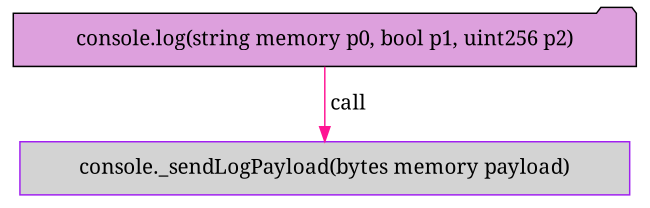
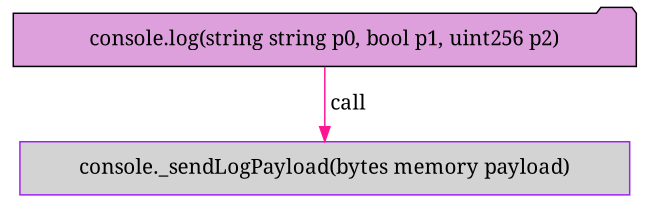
(325, 40) -> (325, 40)
